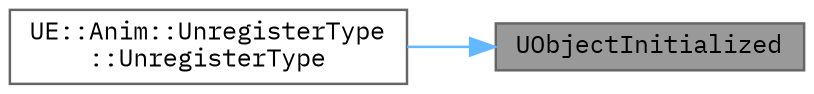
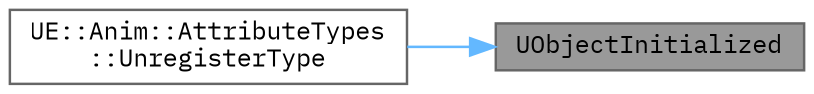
(208, 47) -> (208, 47)
